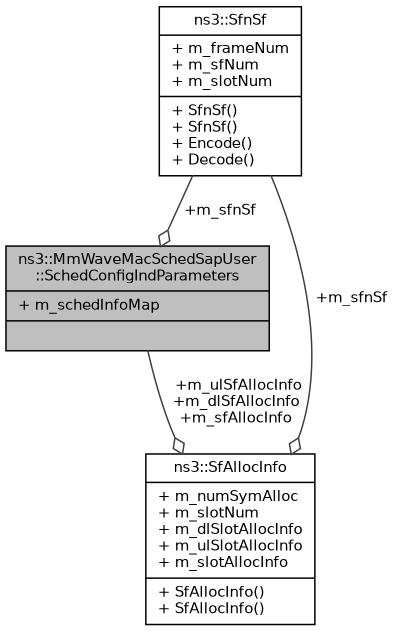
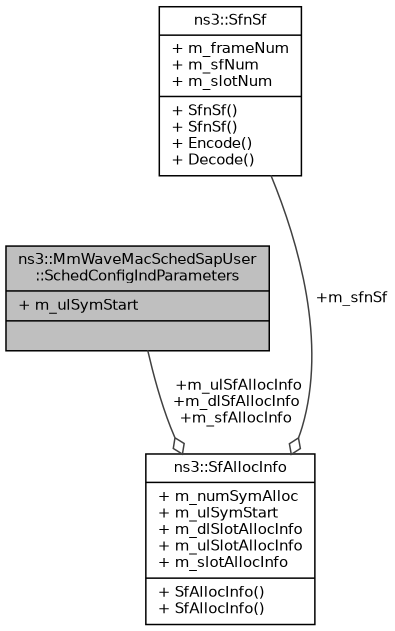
(181, 202) -> none
(89, 305) -> (79, 305)
(209, 513) -> (218, 513)
